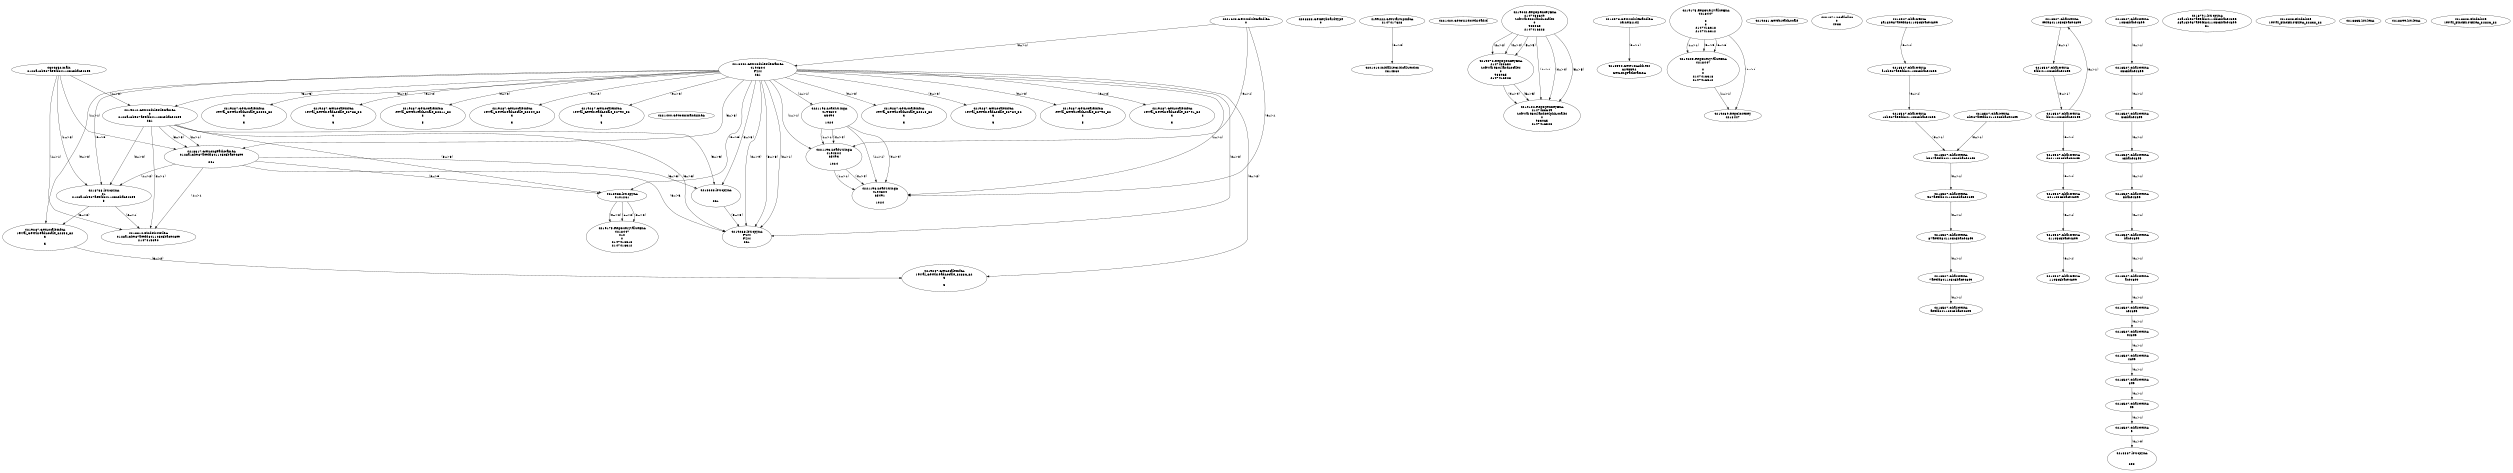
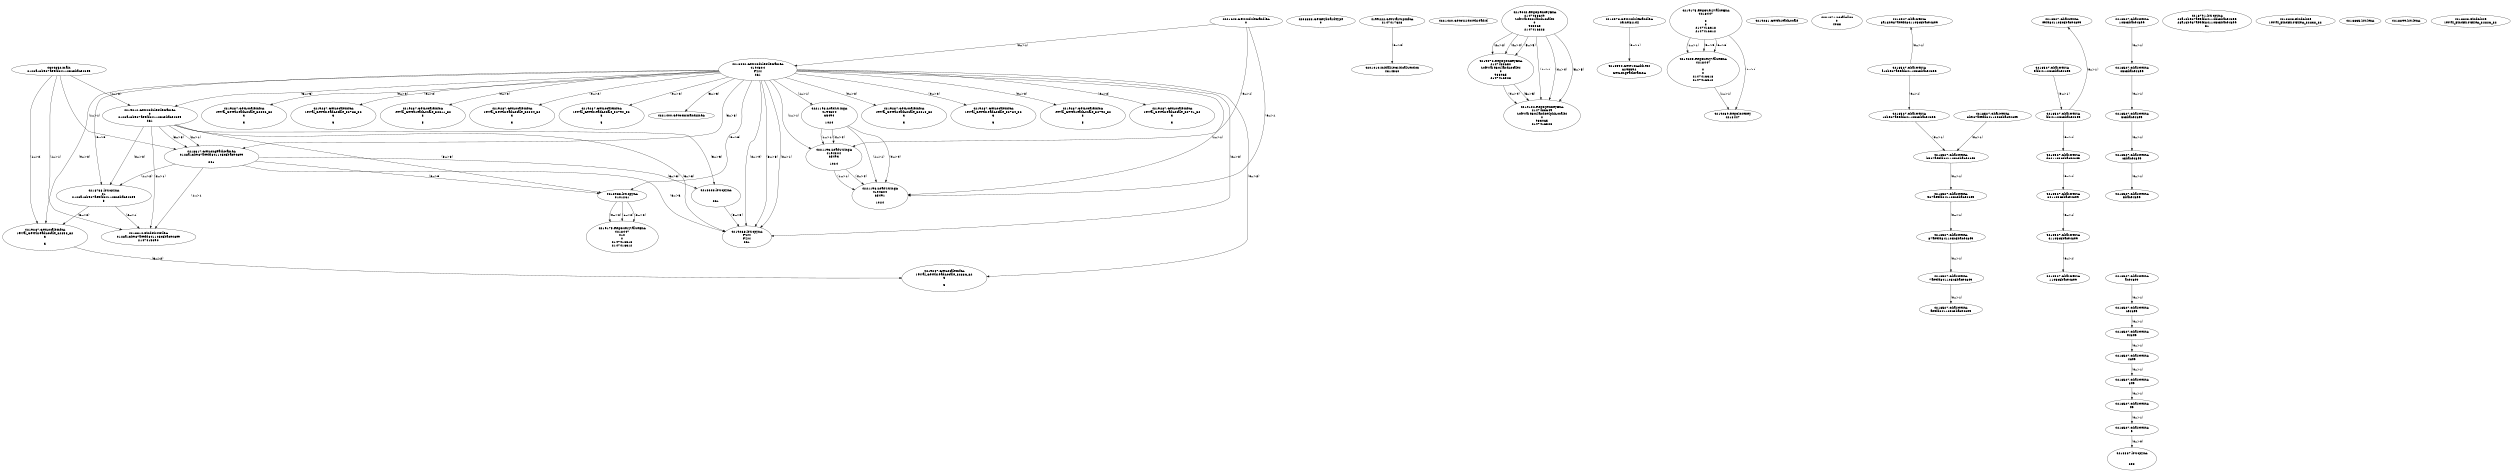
(1901, 44) -> (1913, 46)
(2057, 44) -> none
(61, 133) -> (30, 146)
(743, 133) -> (709, 92)
(2132, 237) -> none
